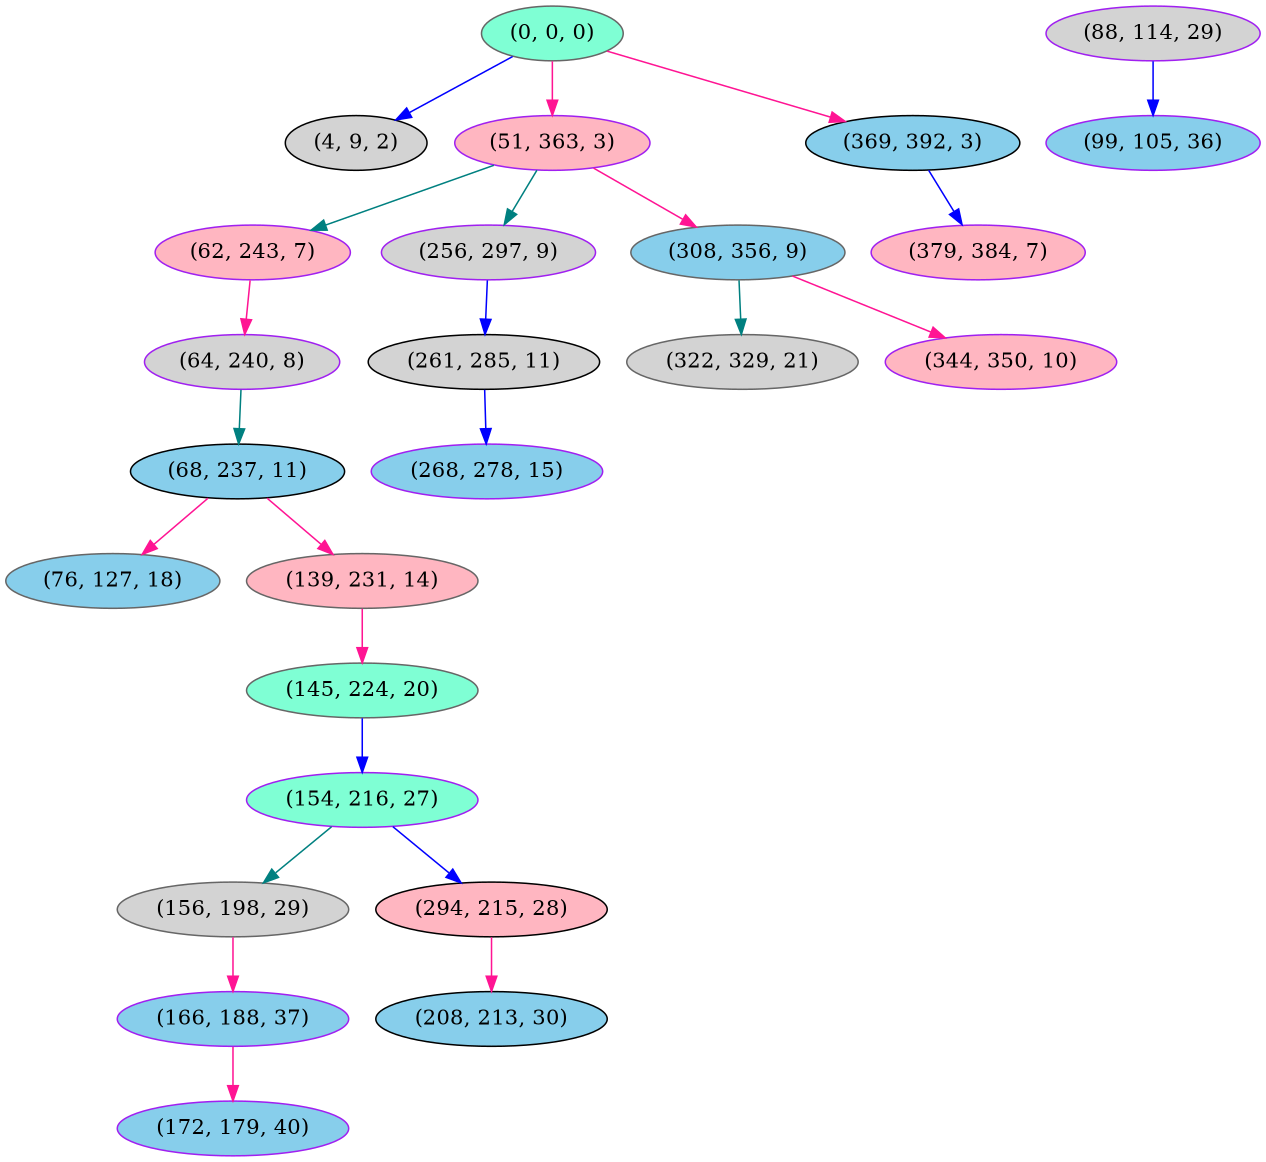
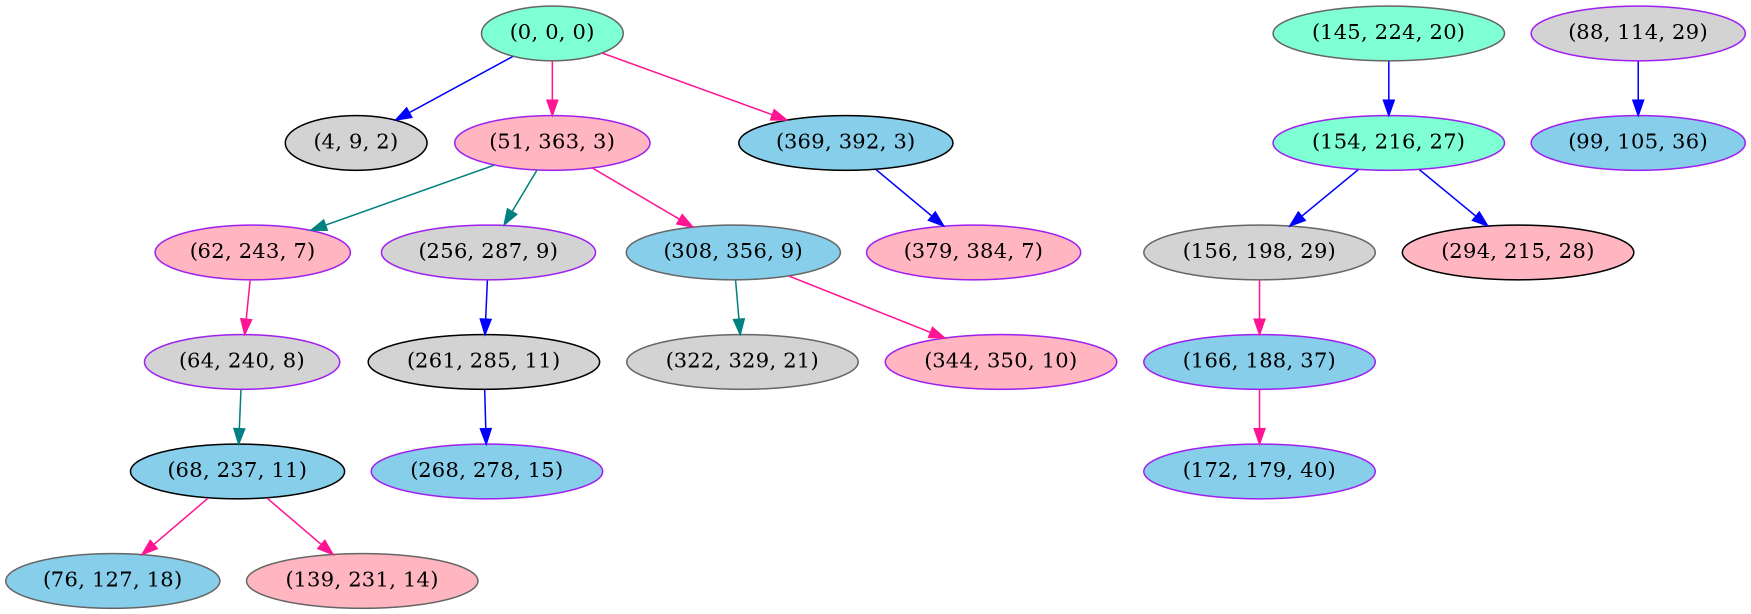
(488, 252) -> (488, 252)
(362, 628) -> none
(304, 850) -> (1330, 193)
(492, 1019) -> none
